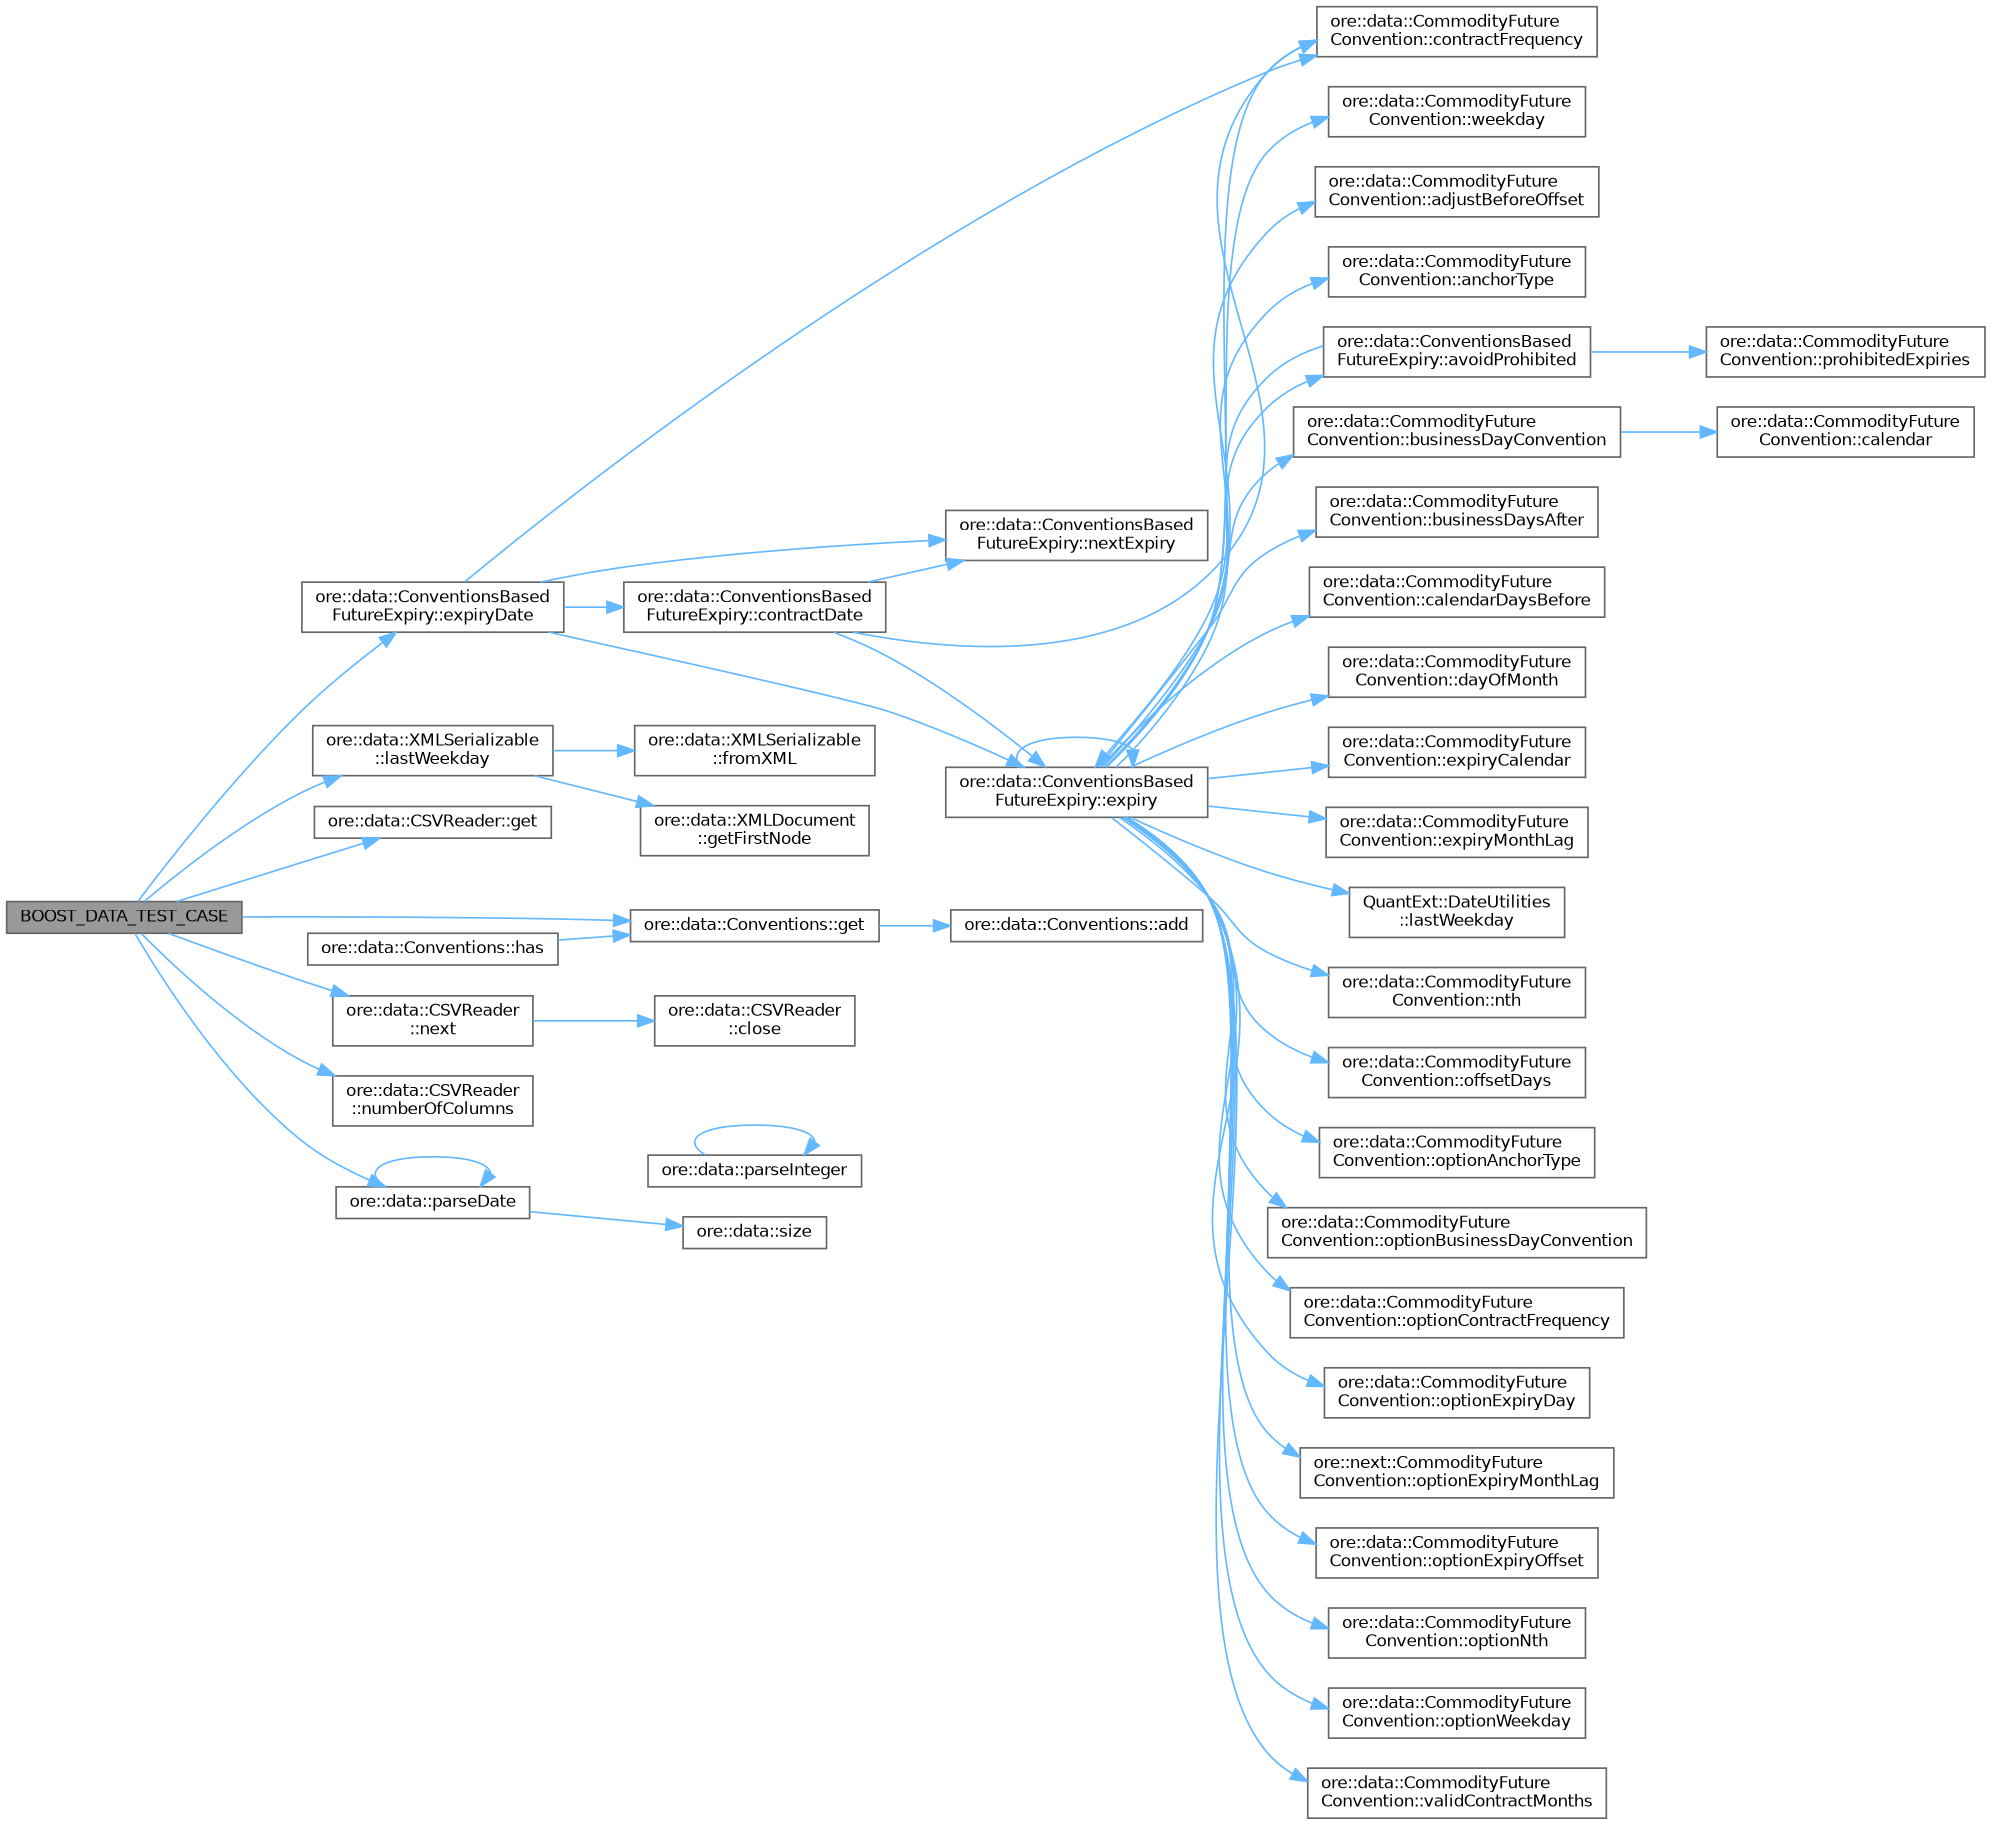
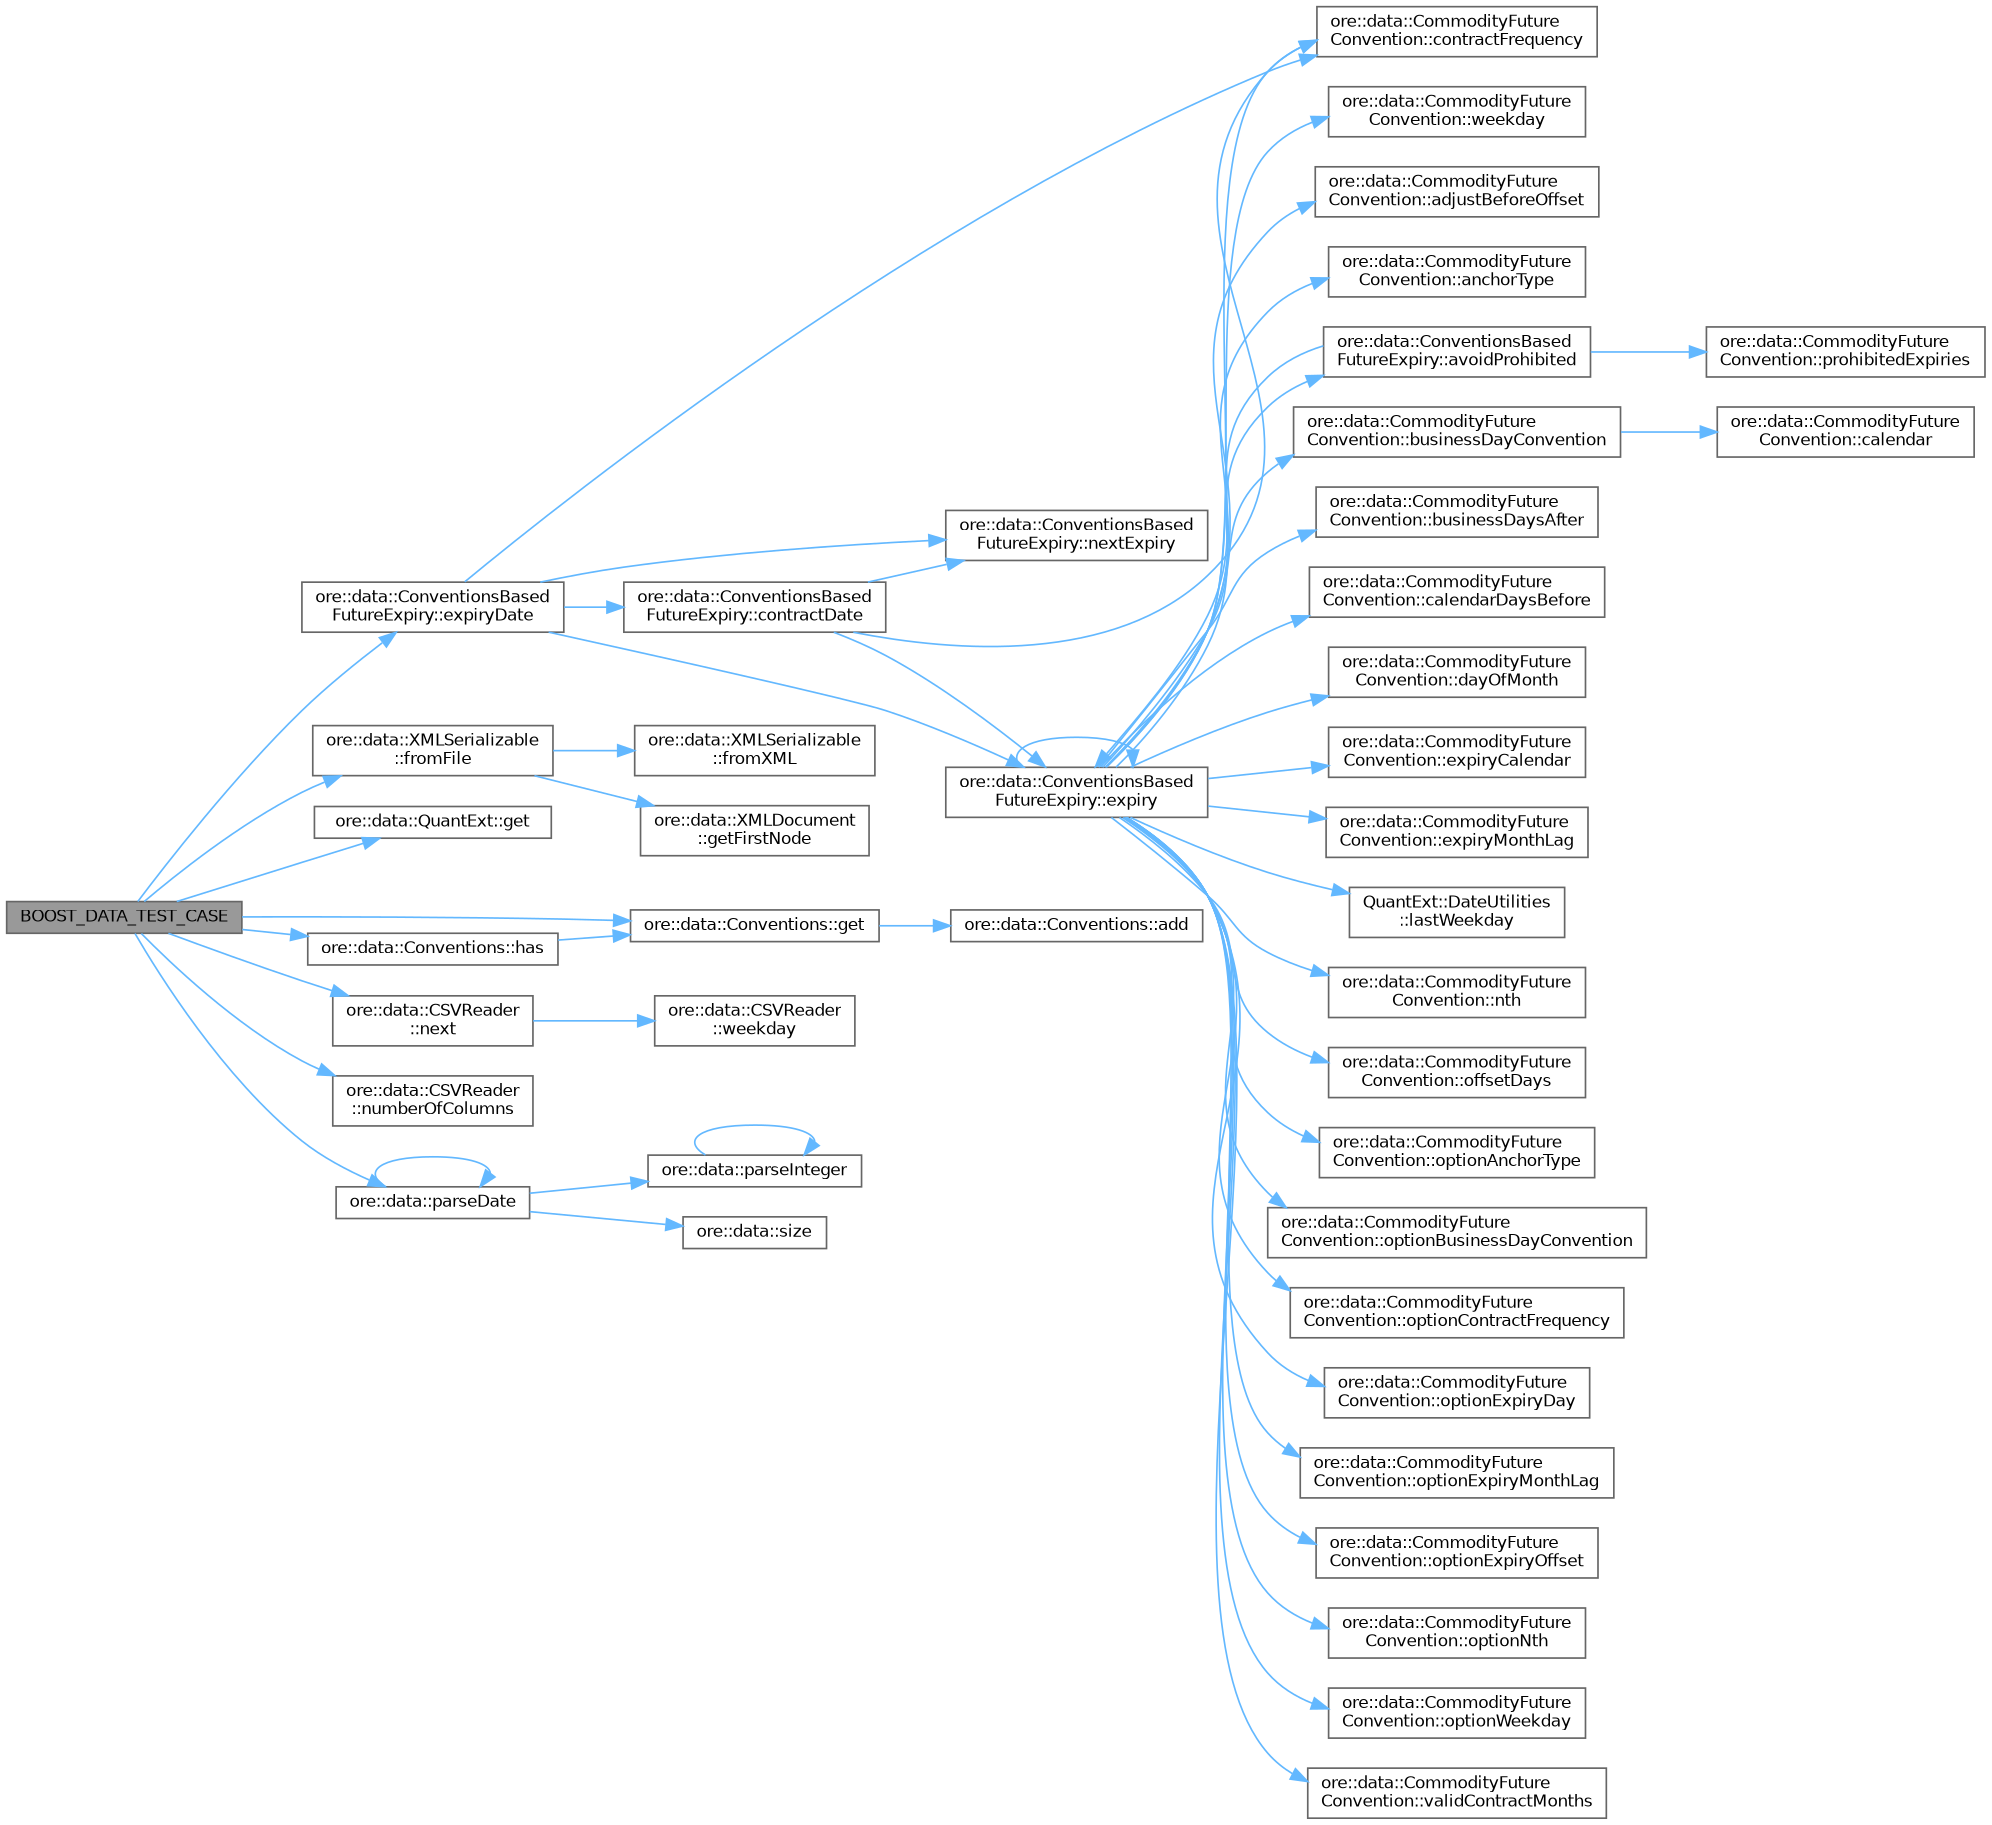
(433, 751) -> (433, 751)
(433, 822) -> (433, 822)
none -> (267, 932)
(755, 1021) -> (755, 1021)
none -> (580, 1188)
(1457, 1473) -> (1457, 1473)
